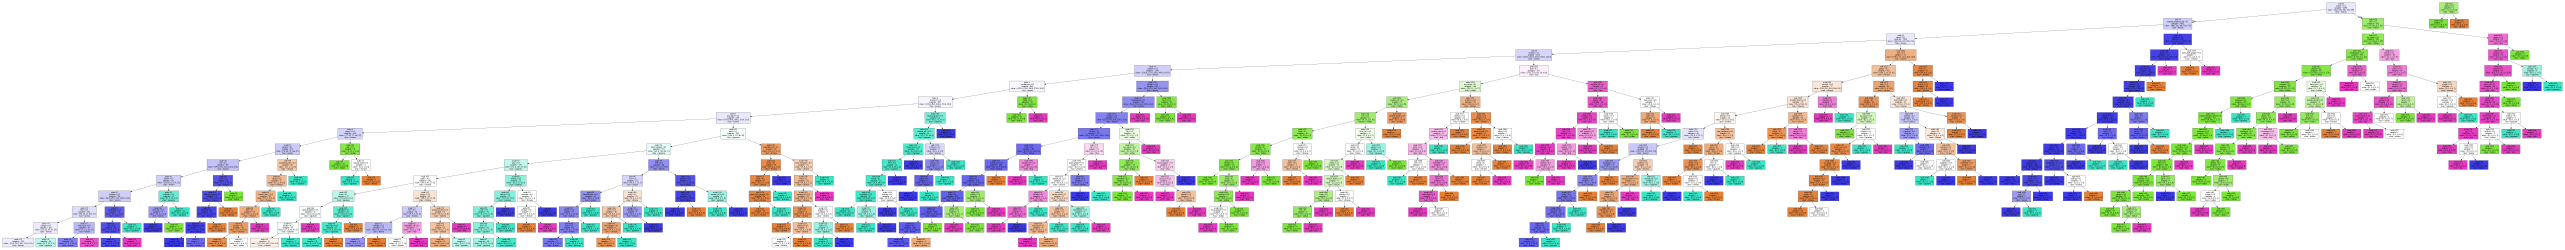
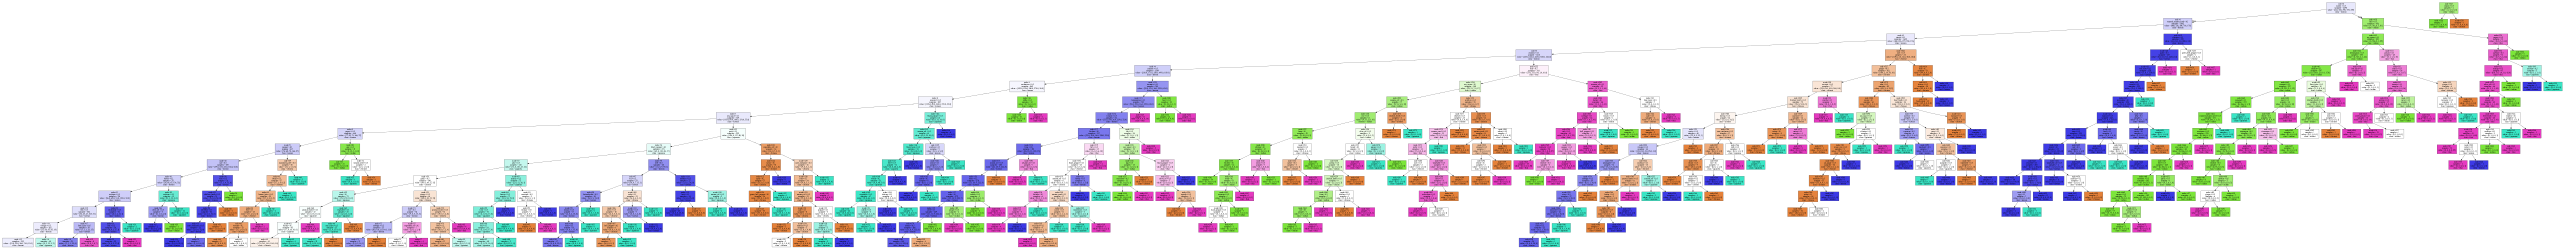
(2206, 125) -> (2207, 126)
none -> (1413, 134)
